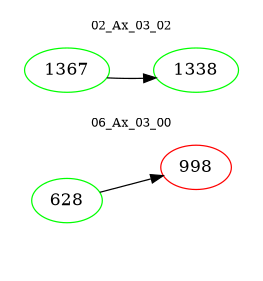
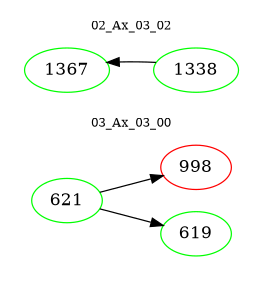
(125, 78) -> (138, 62)
(132, 124) -> (132, 124)
(67, 201) -> (67, 201)
none -> (196, 234)
